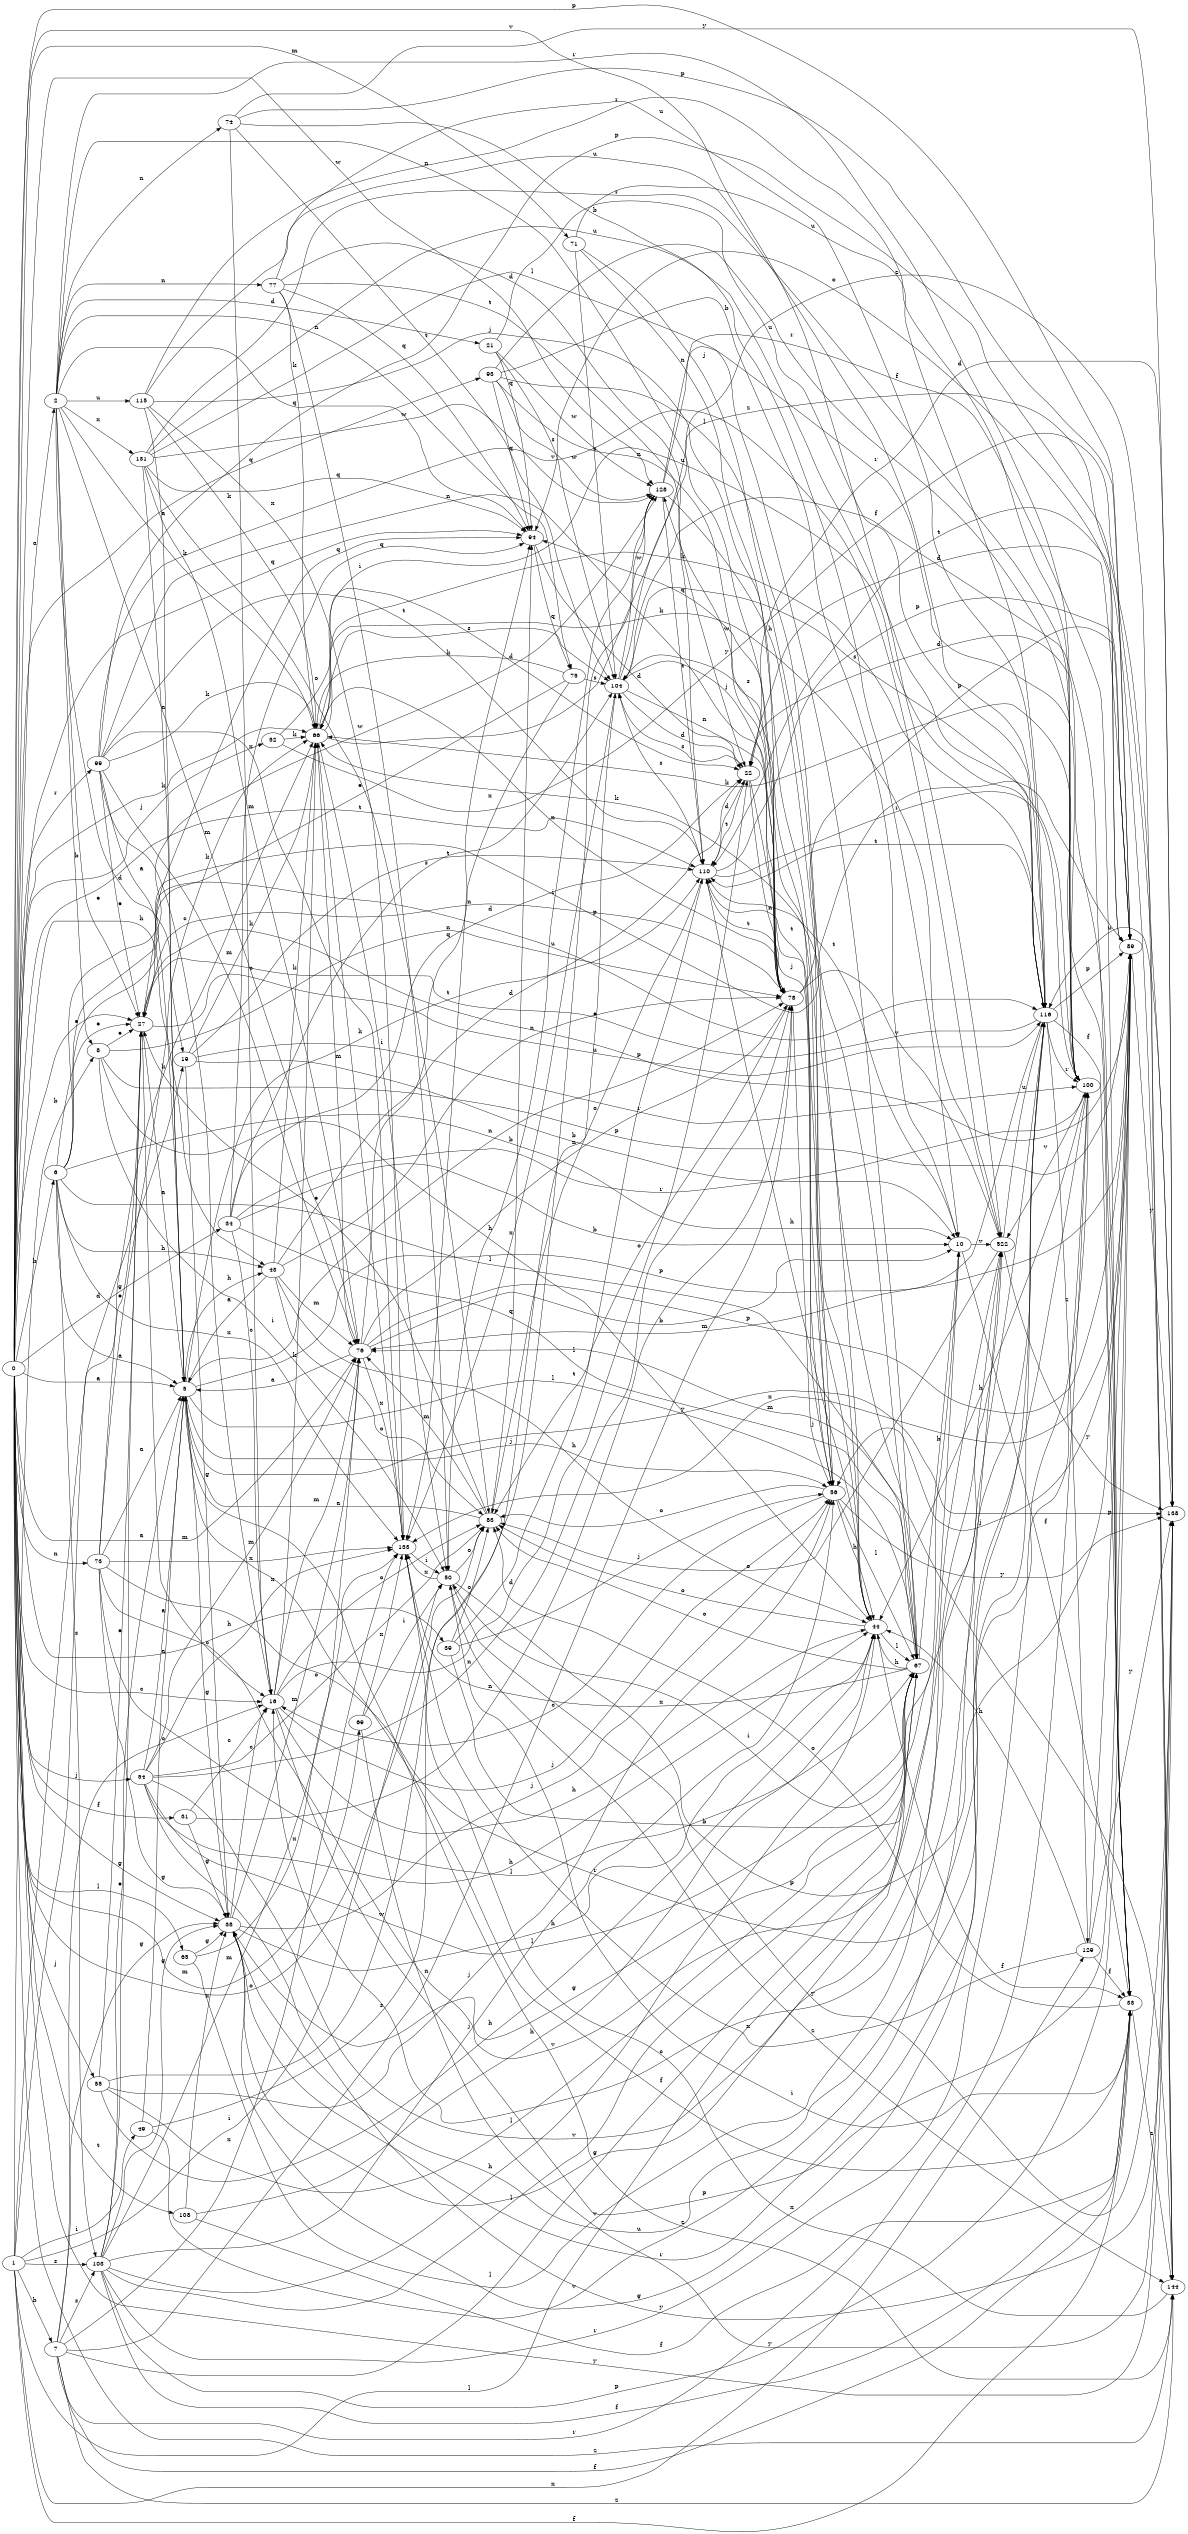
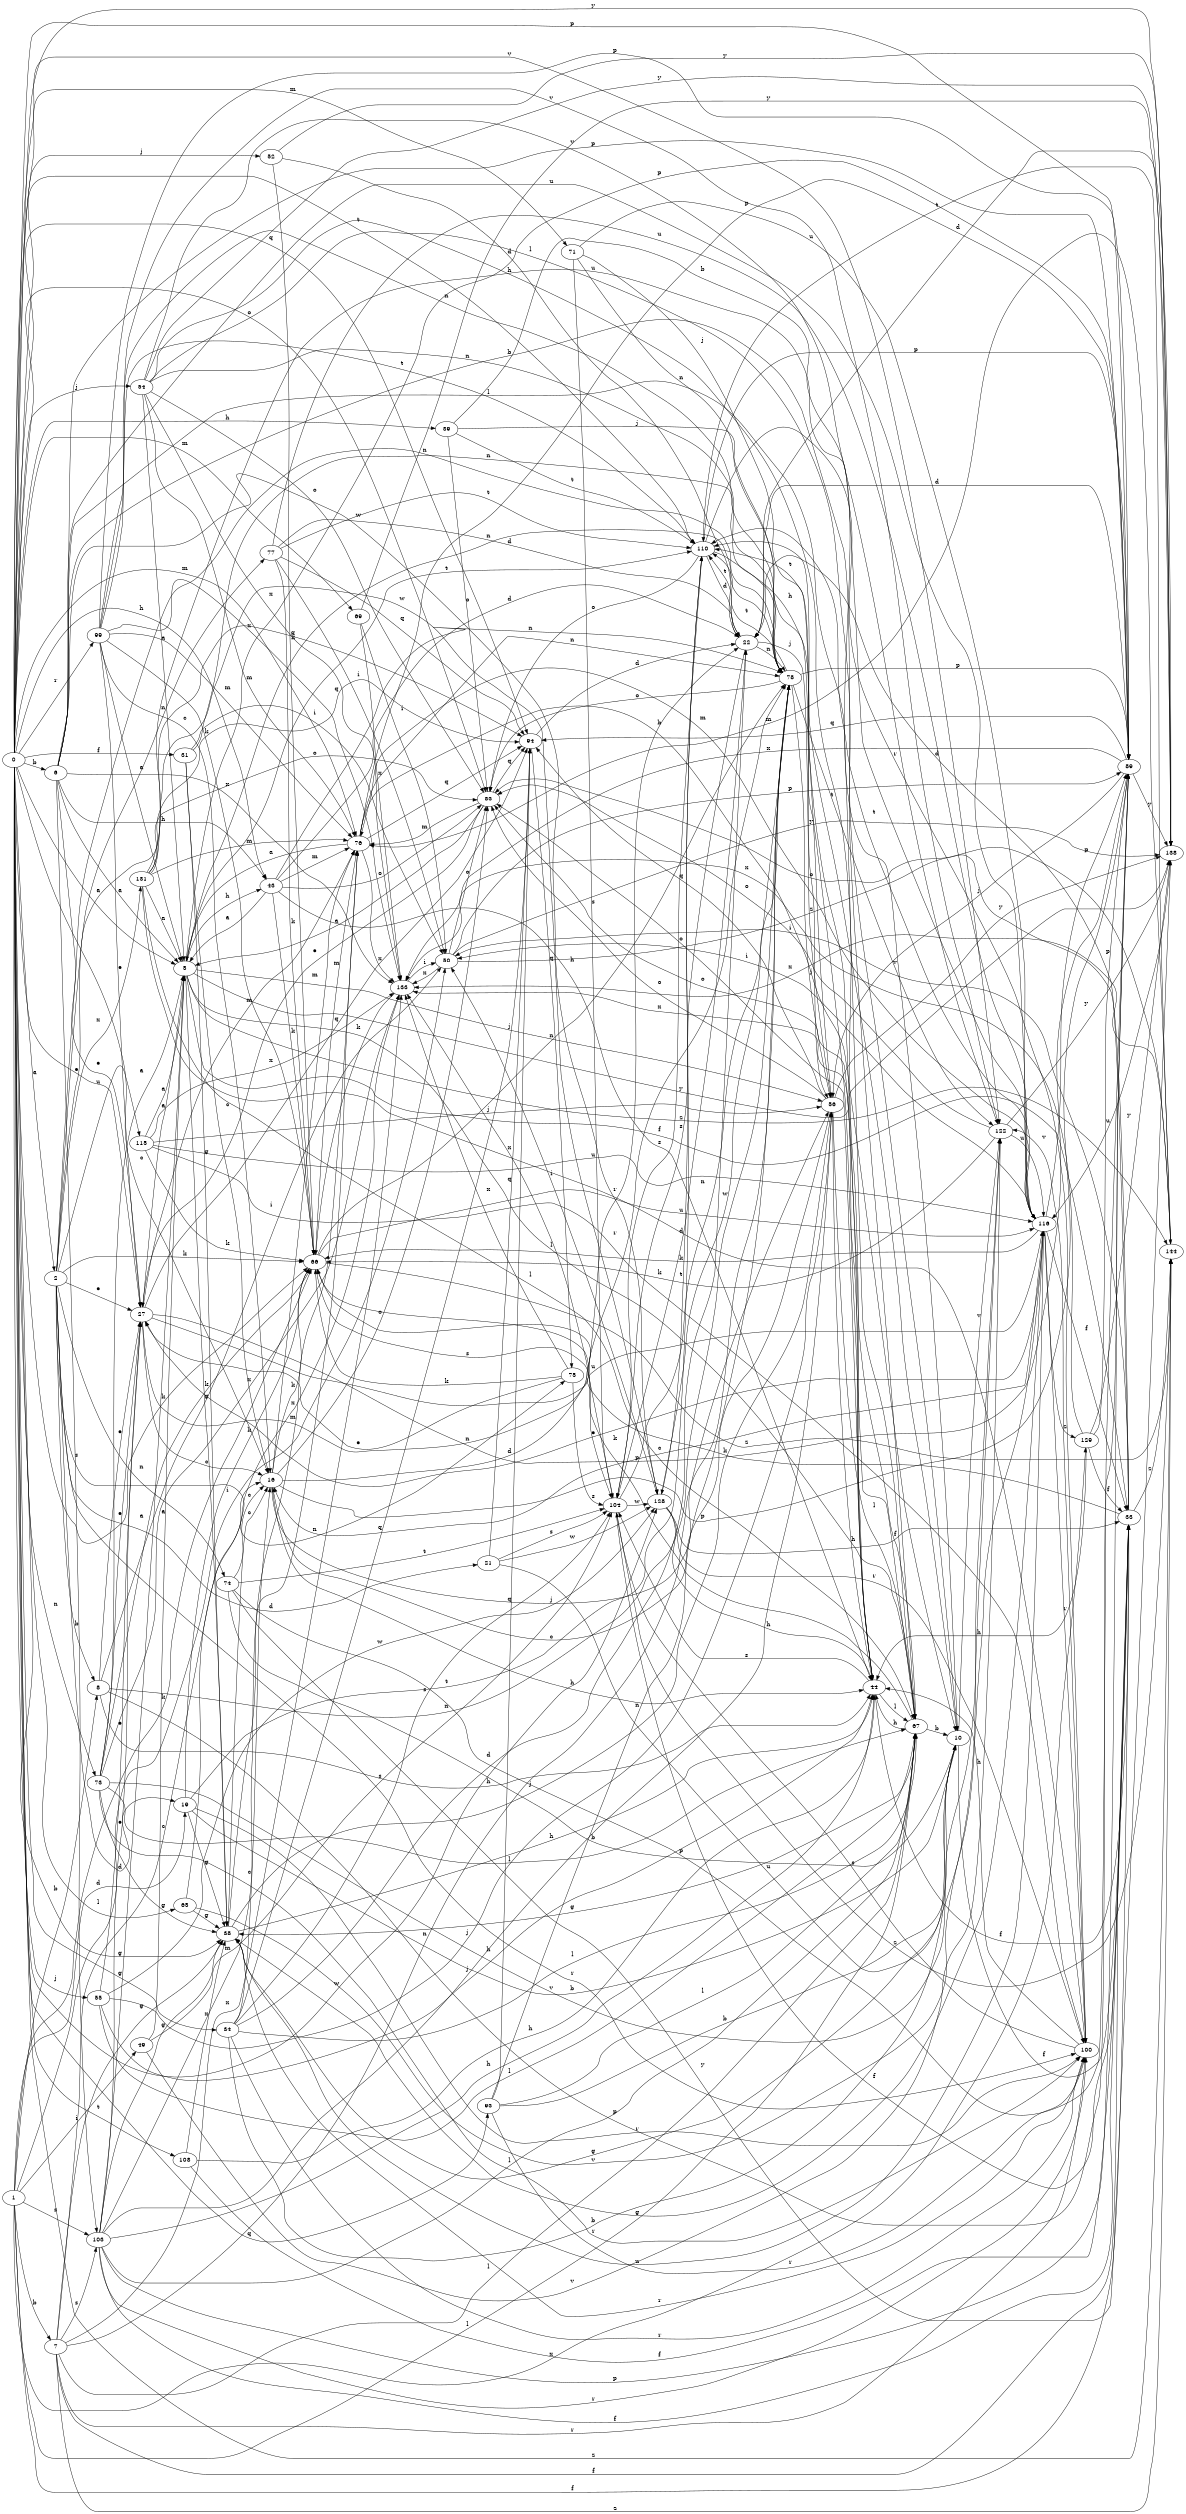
(834, 280) -> (832, 723)
(564, 461) -> none
(209, 848) -> (207, 1075)
(788, 957) -> none
(397, 1194) -> (357, 764)
(1002, 1244) -> (1001, 1131)
